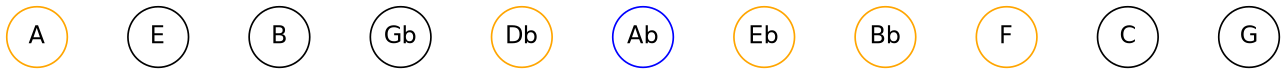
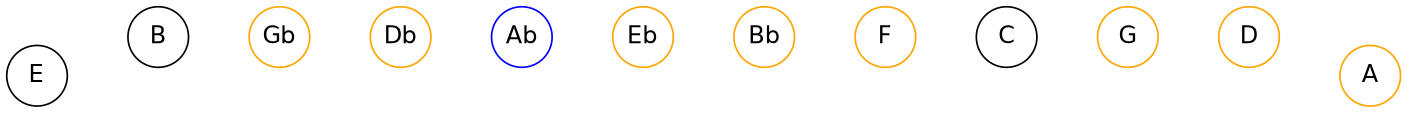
(401, 37) -> (279, 37)
none -> (1249, 37)
(1249, 37) -> (1128, 37)
